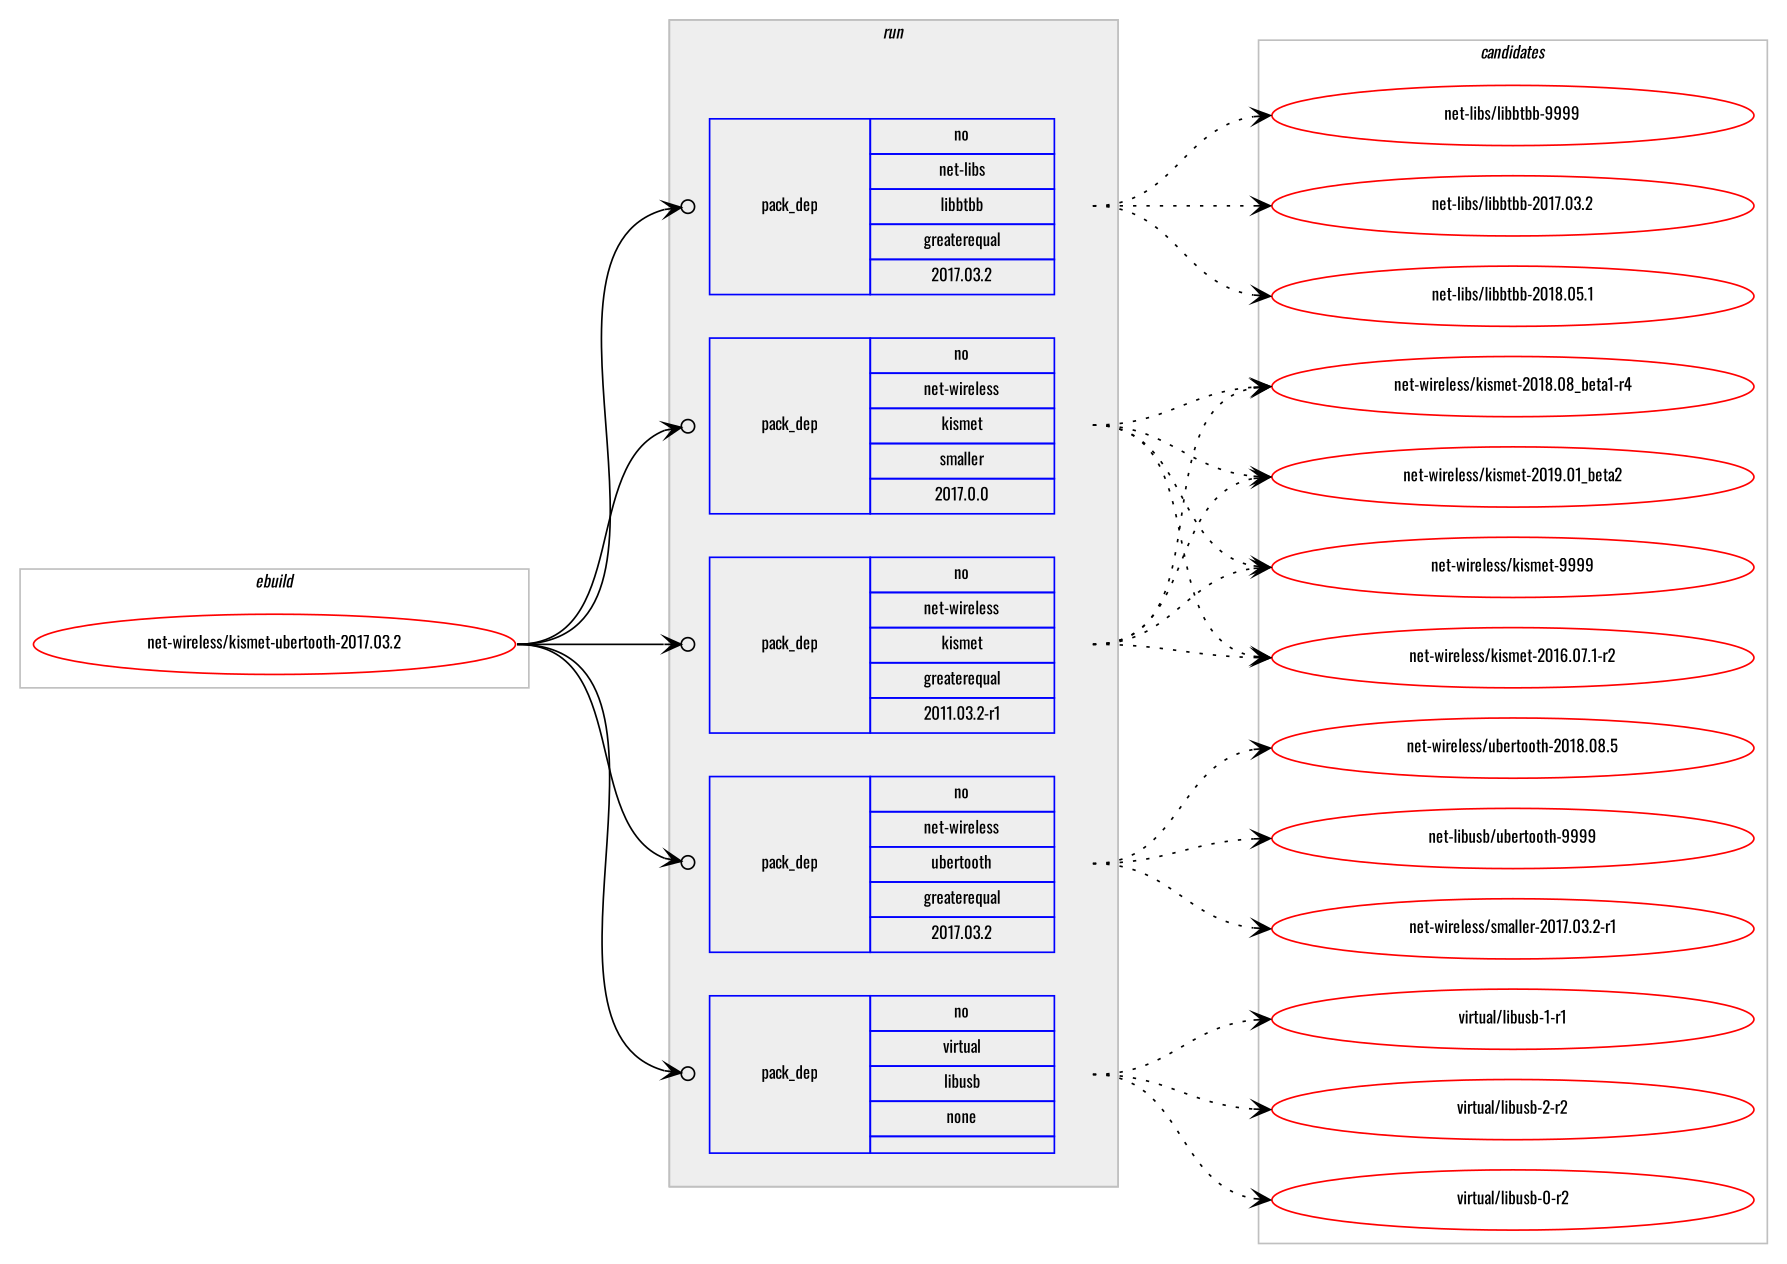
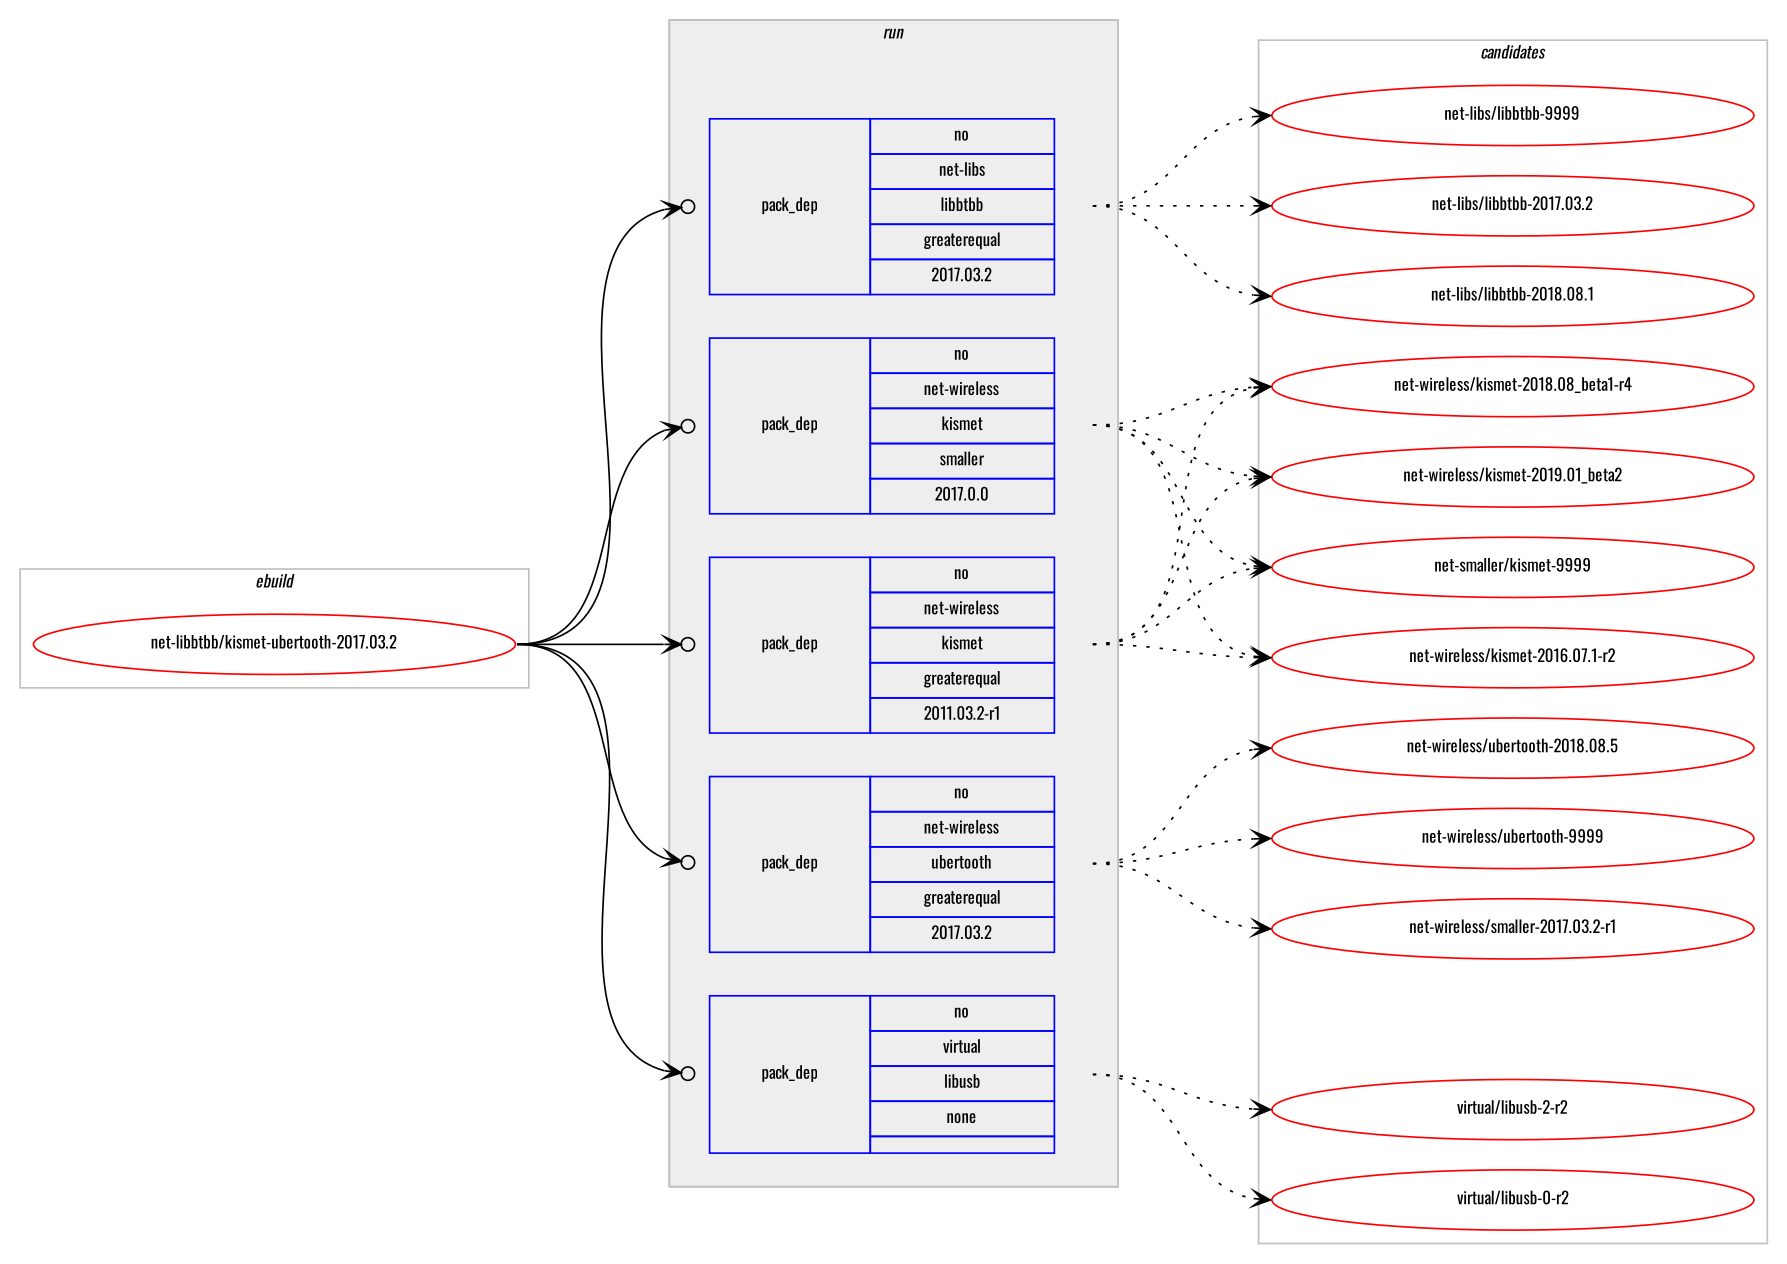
(1513, 296) -> (1513, 296)
(1513, 567) -> (1513, 567)
(274, 644) -> (274, 644)
(1513, 838) -> (1513, 838)
(1513, 1019) -> none
